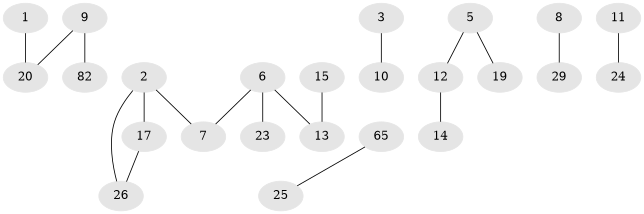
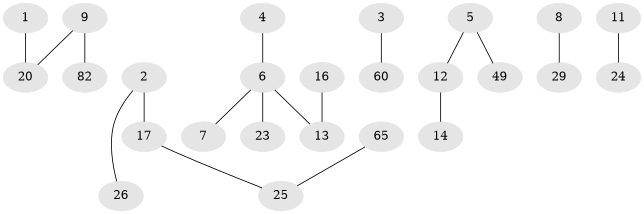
none -> (263, 18)
(322, 77) -> (322, 77)
(381, 77) -> (381, 77)
(500, 77) -> (500, 77)
(174, 107) -> none
(133, 166) -> (212, 168)
